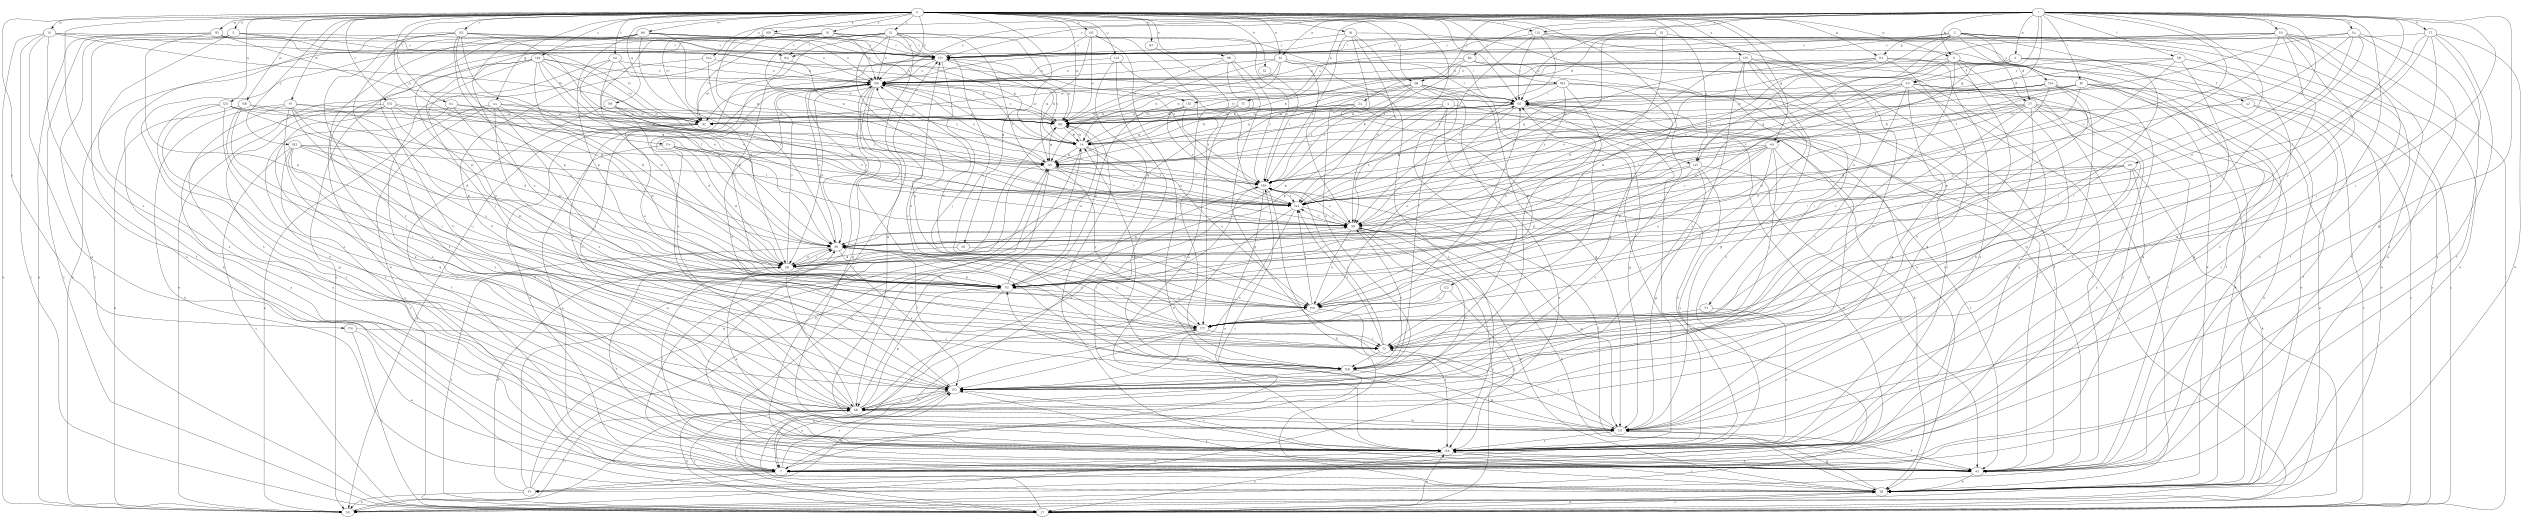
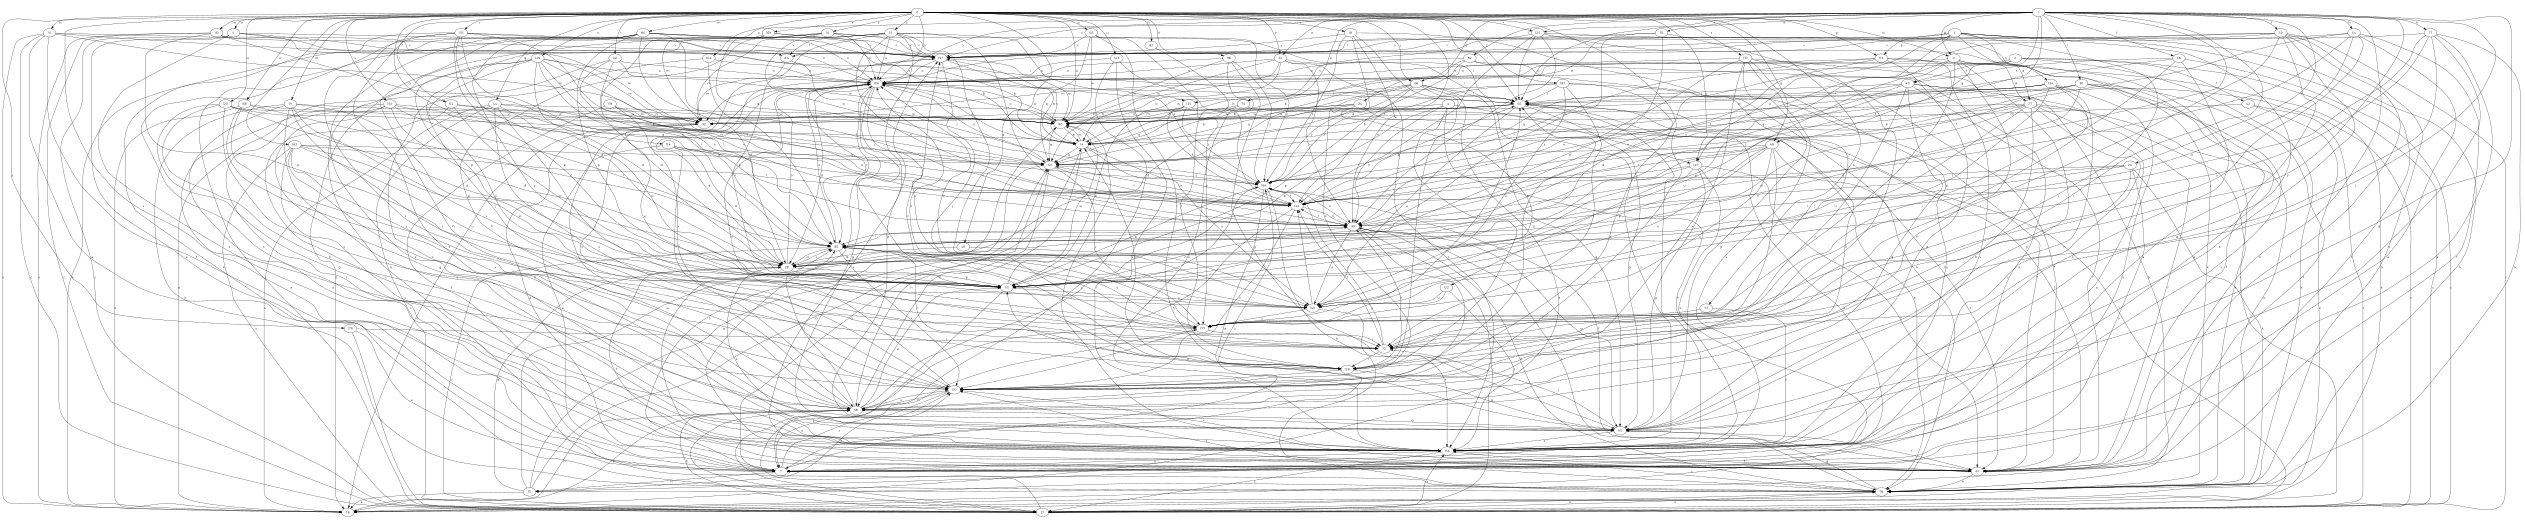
(718, 19) -> none
(2021, 31) -> (1851, 18)
(1265, 71) -> none
none -> (349, 374)
